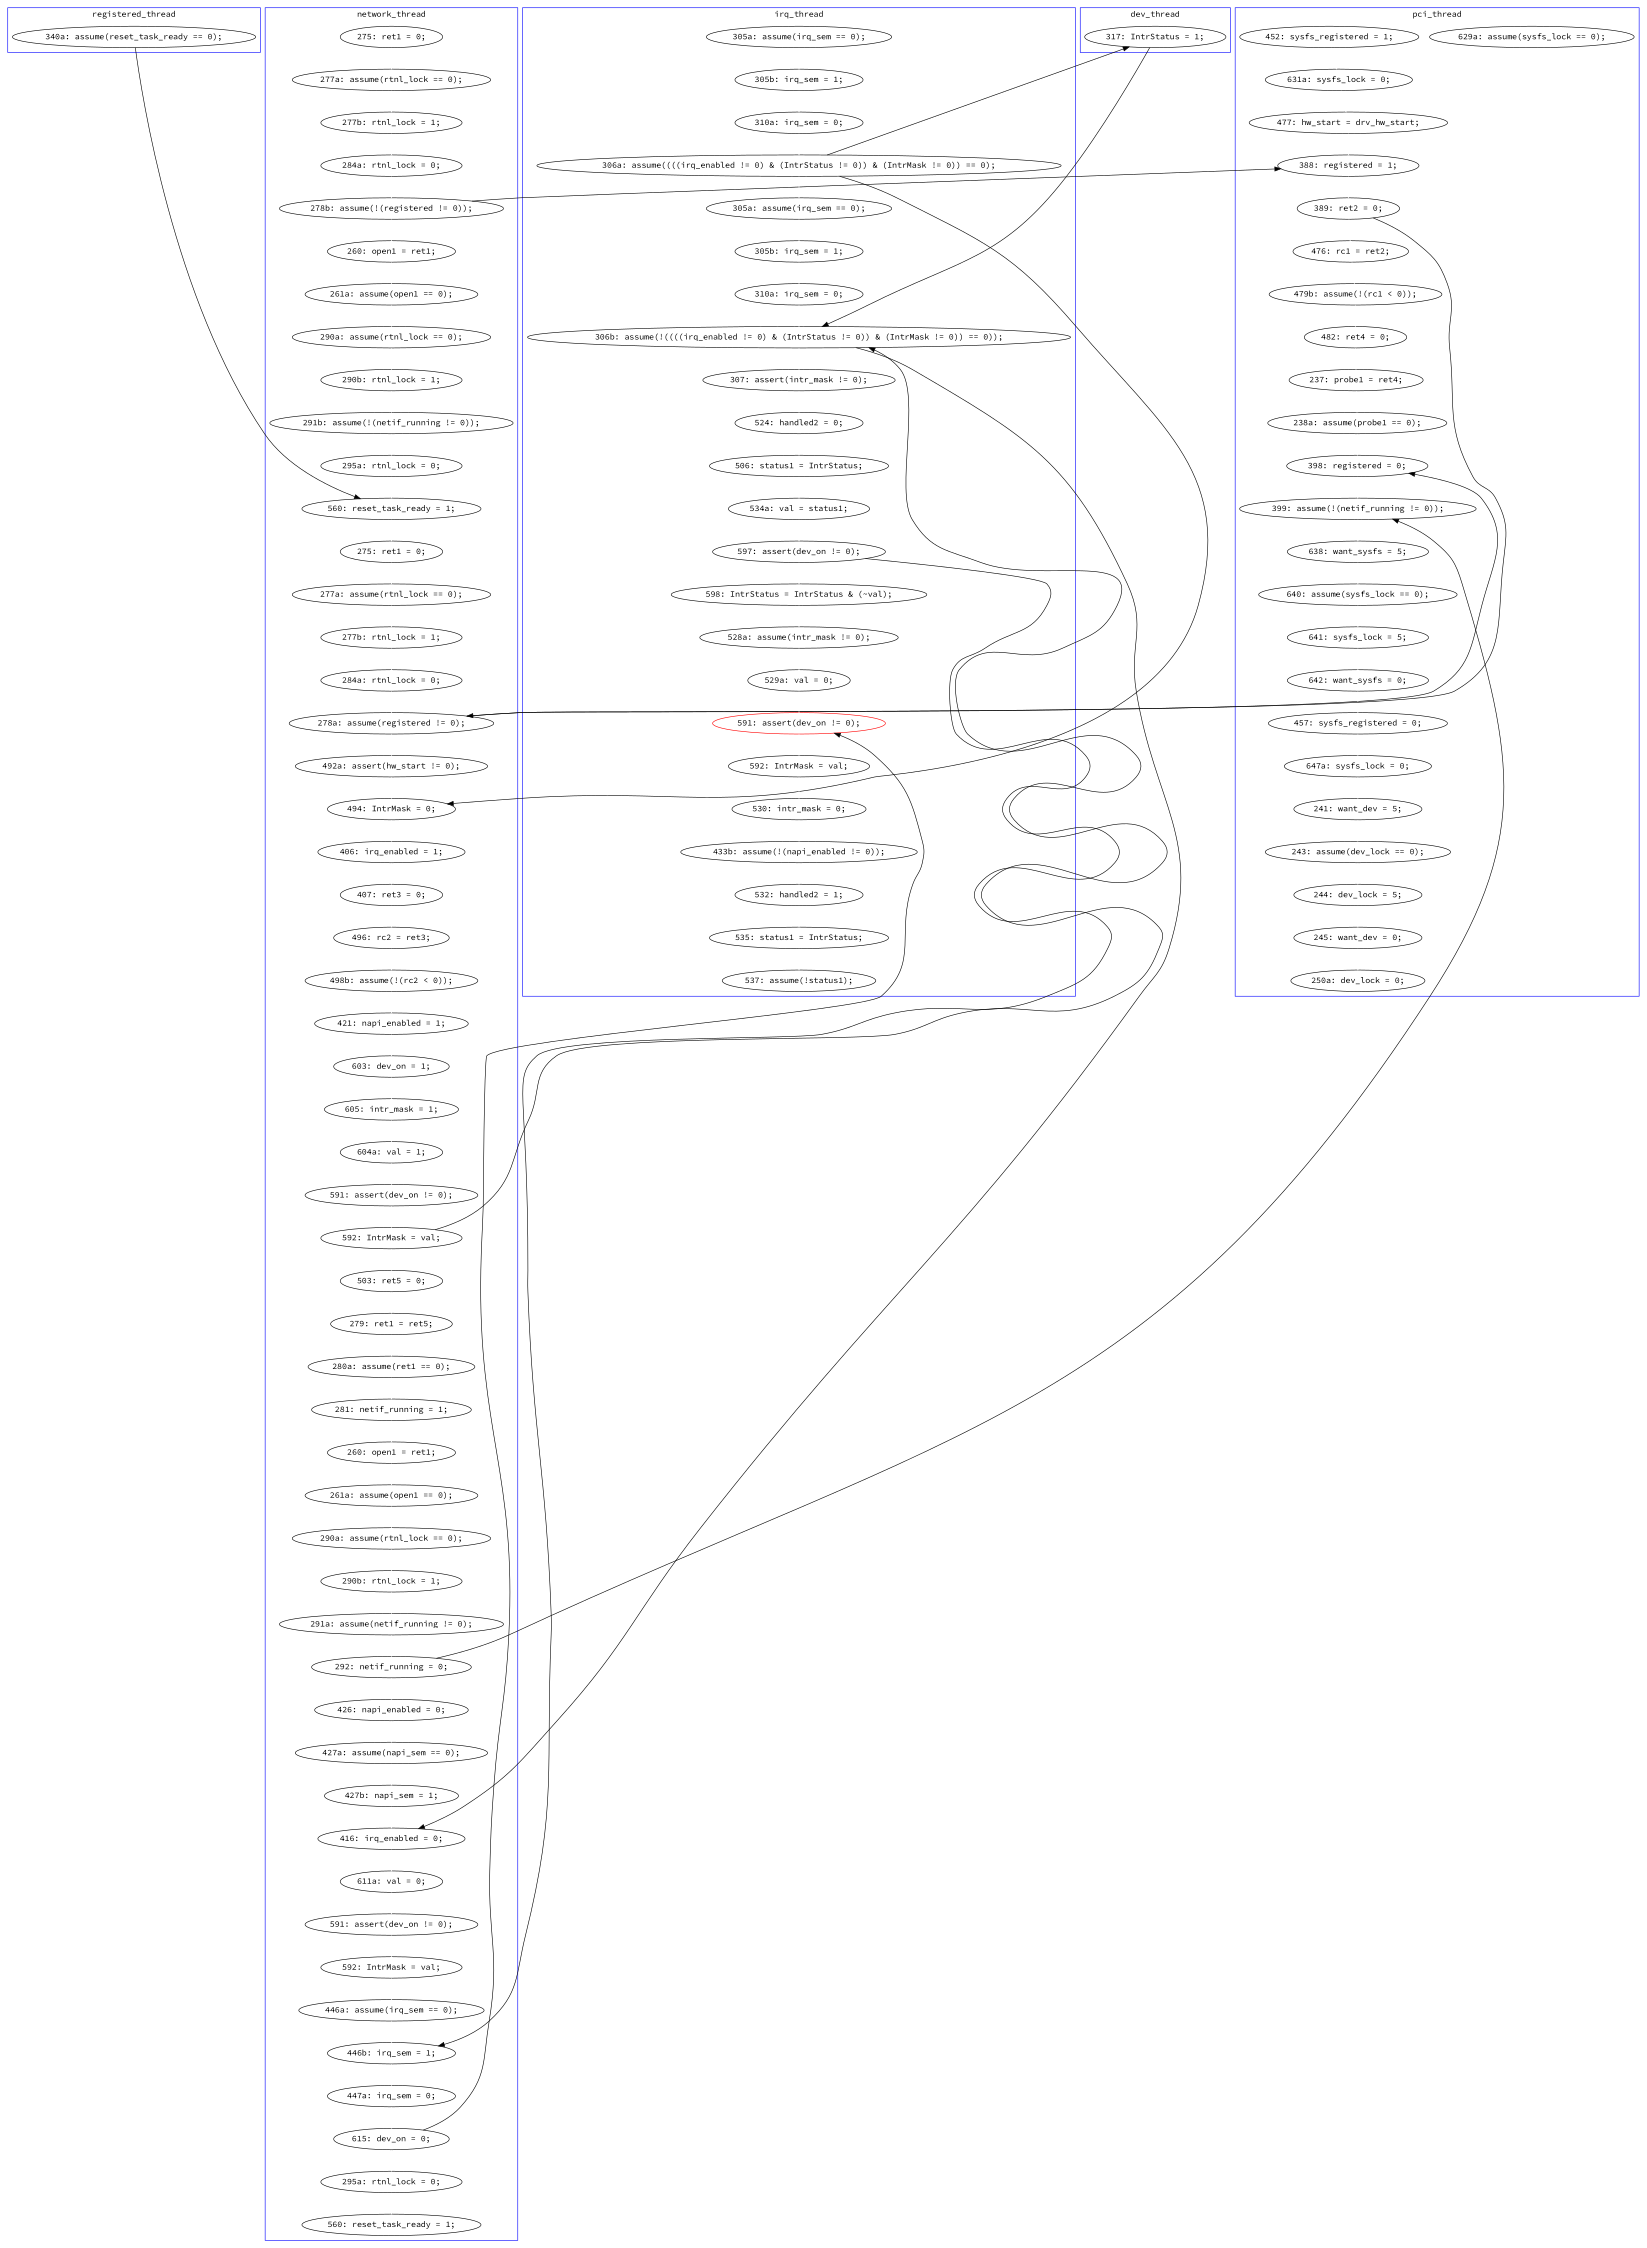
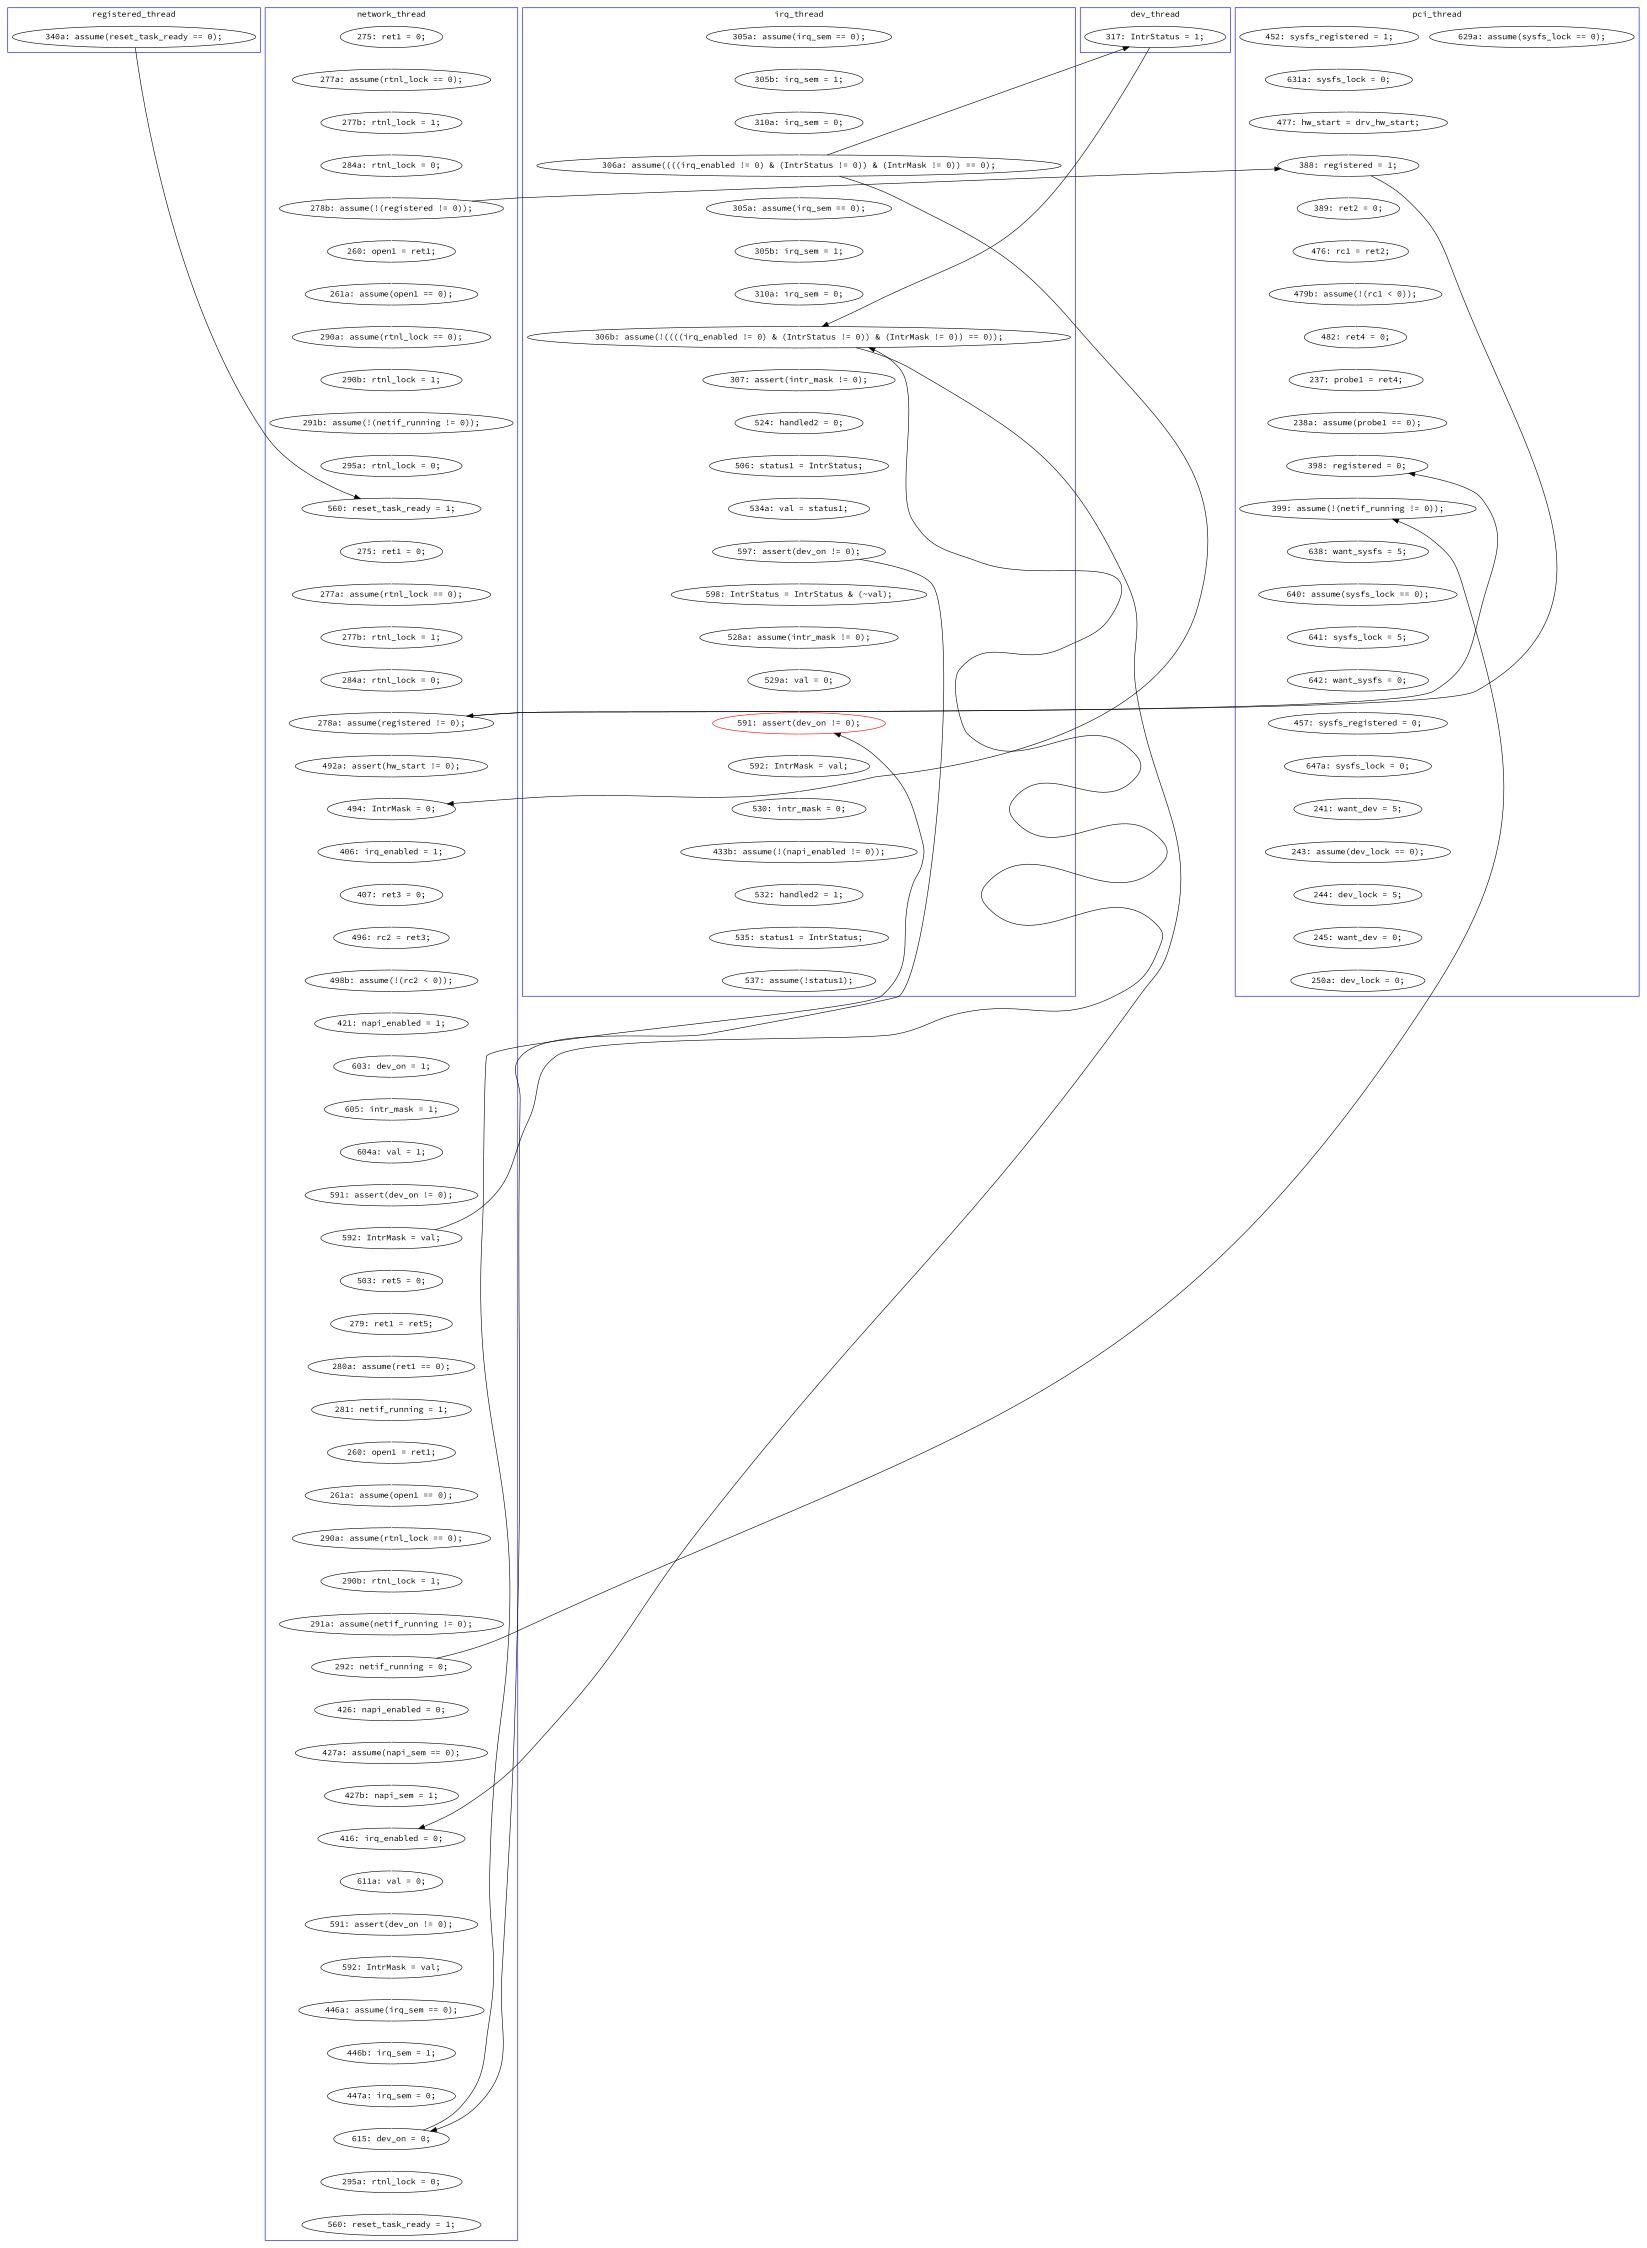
(1462, 686) -> (1435, 698)
(882, 1016) -> (653, 1036)
